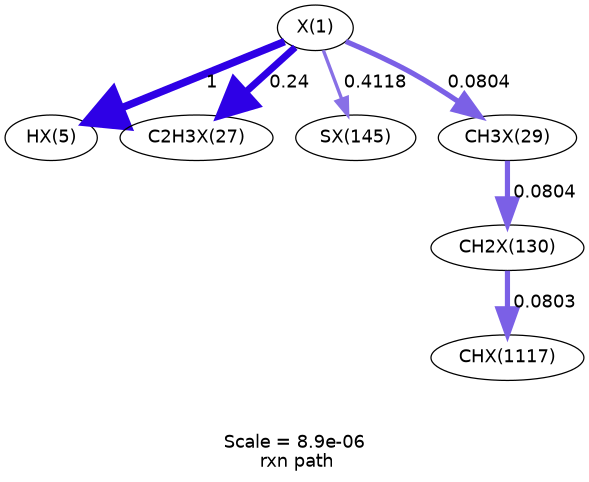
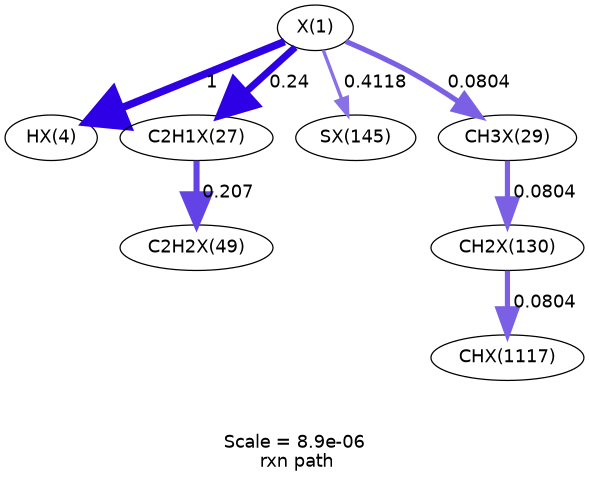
(51, 138) -> (51, 138)
(197, 138) -> (197, 138)
none -> (197, 248)
(542, 303) -> (542, 303)
